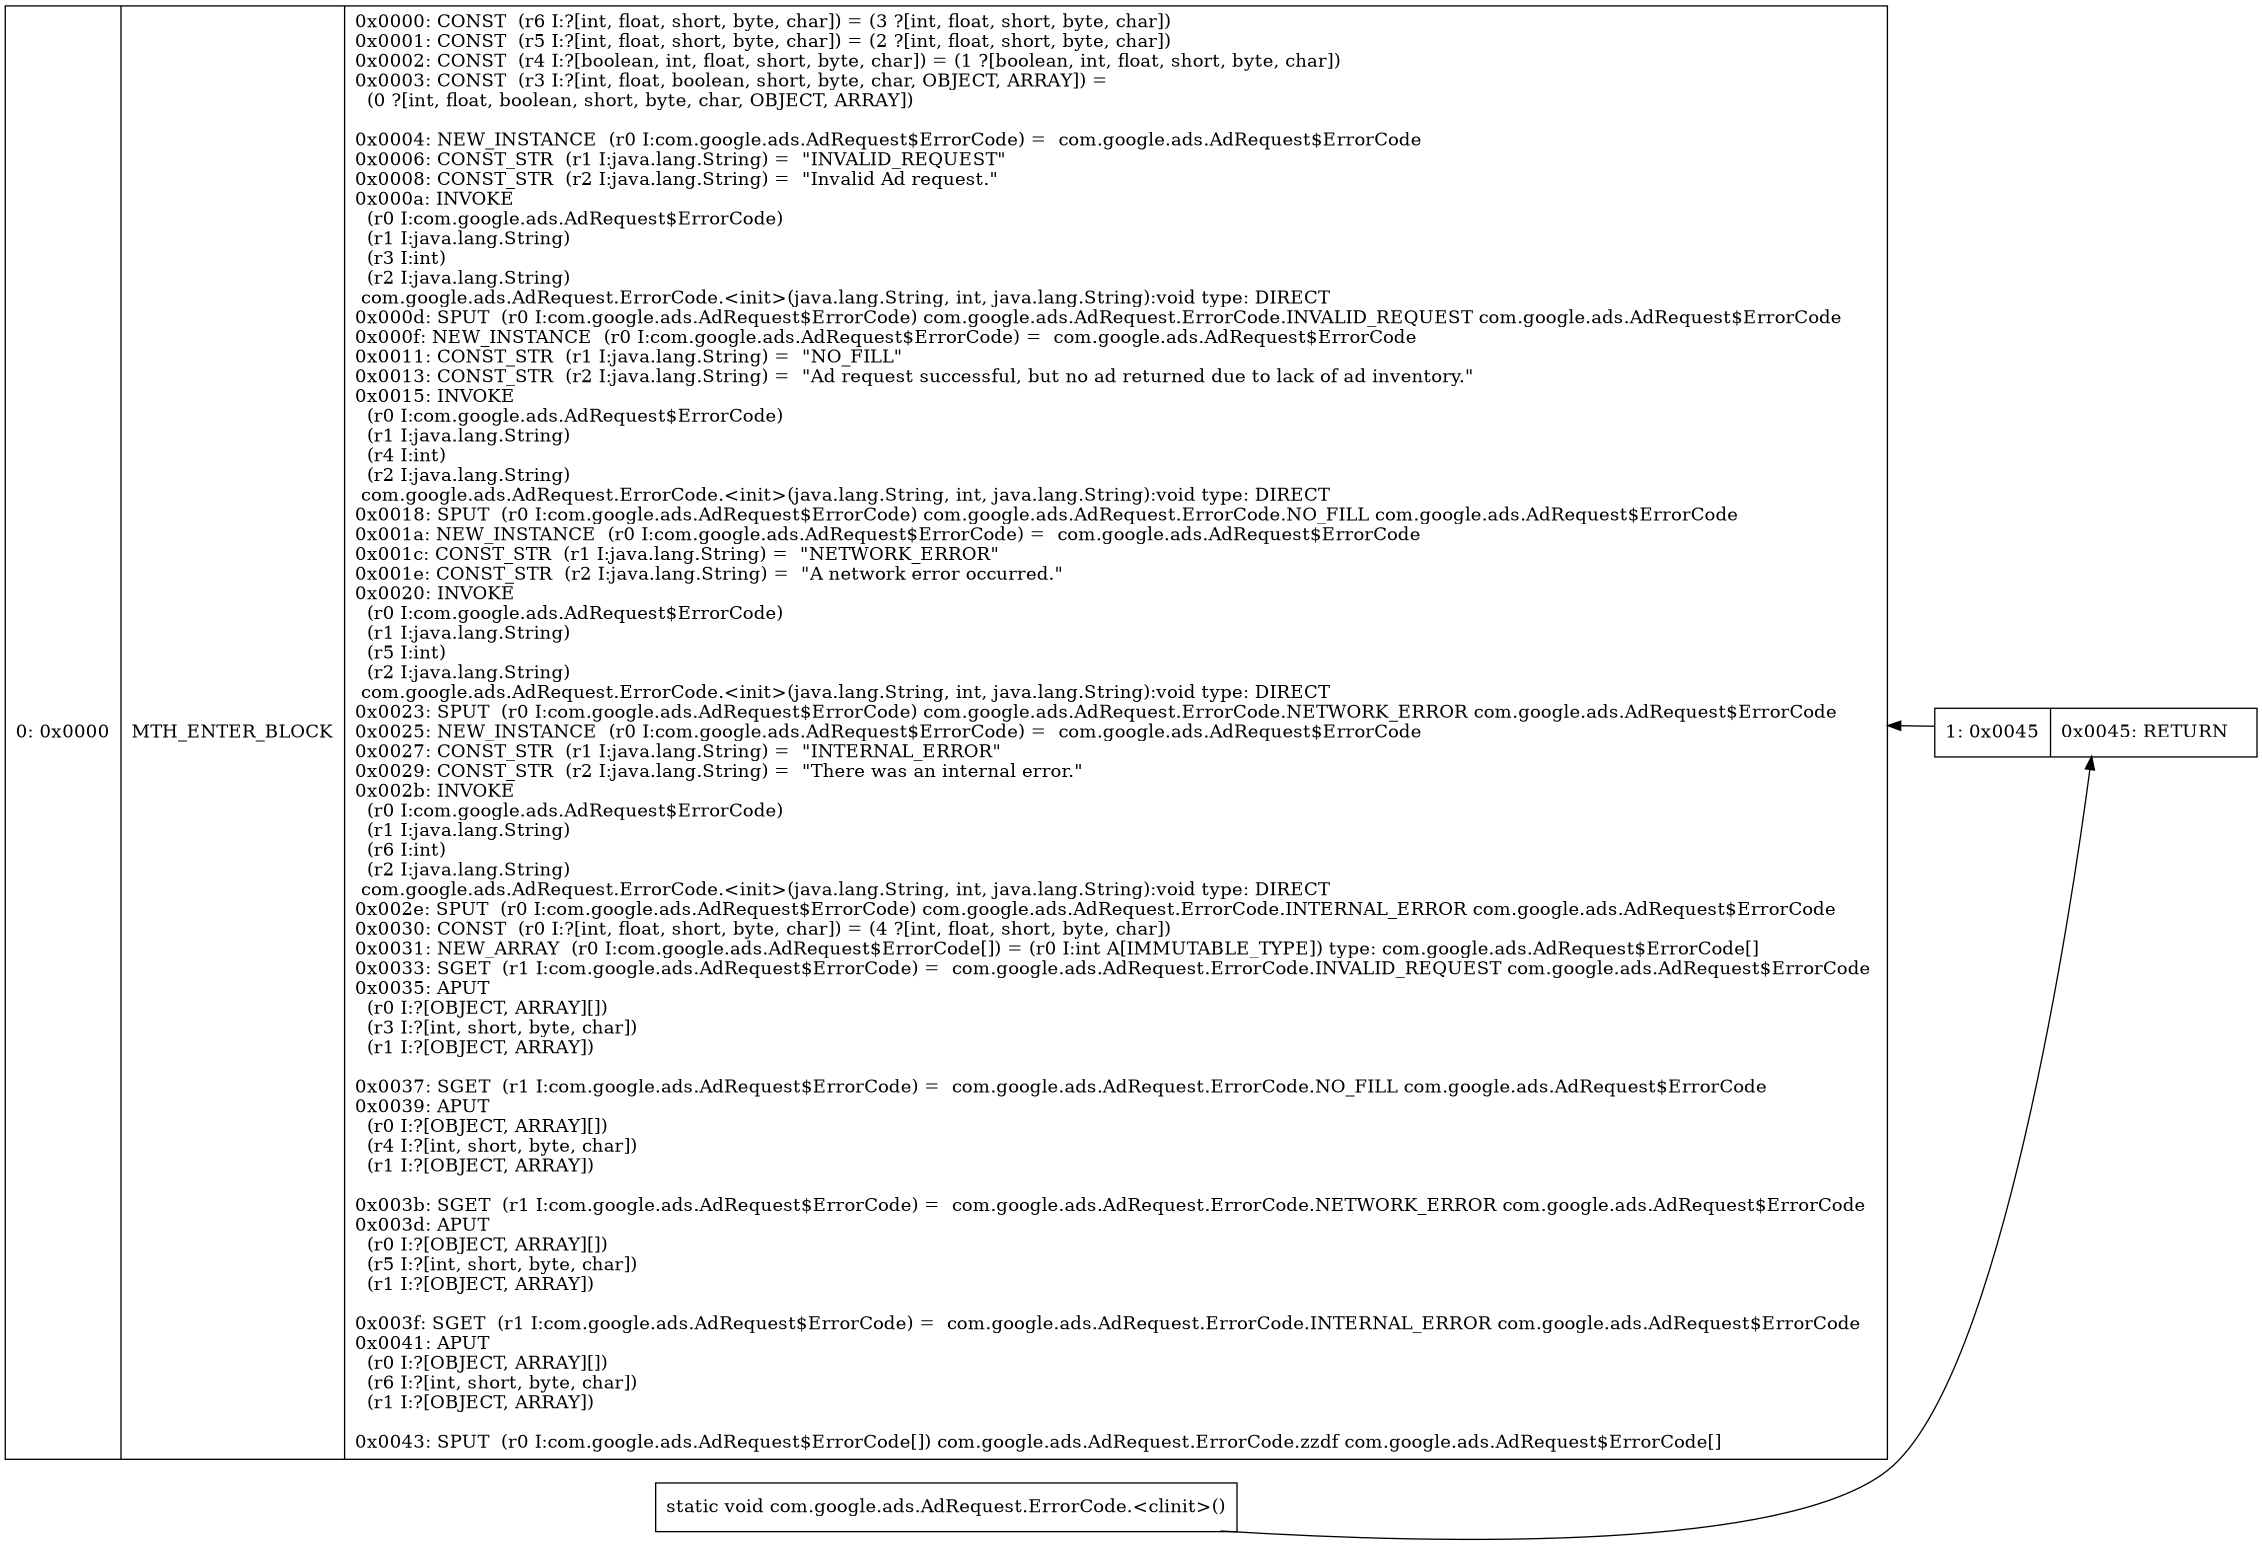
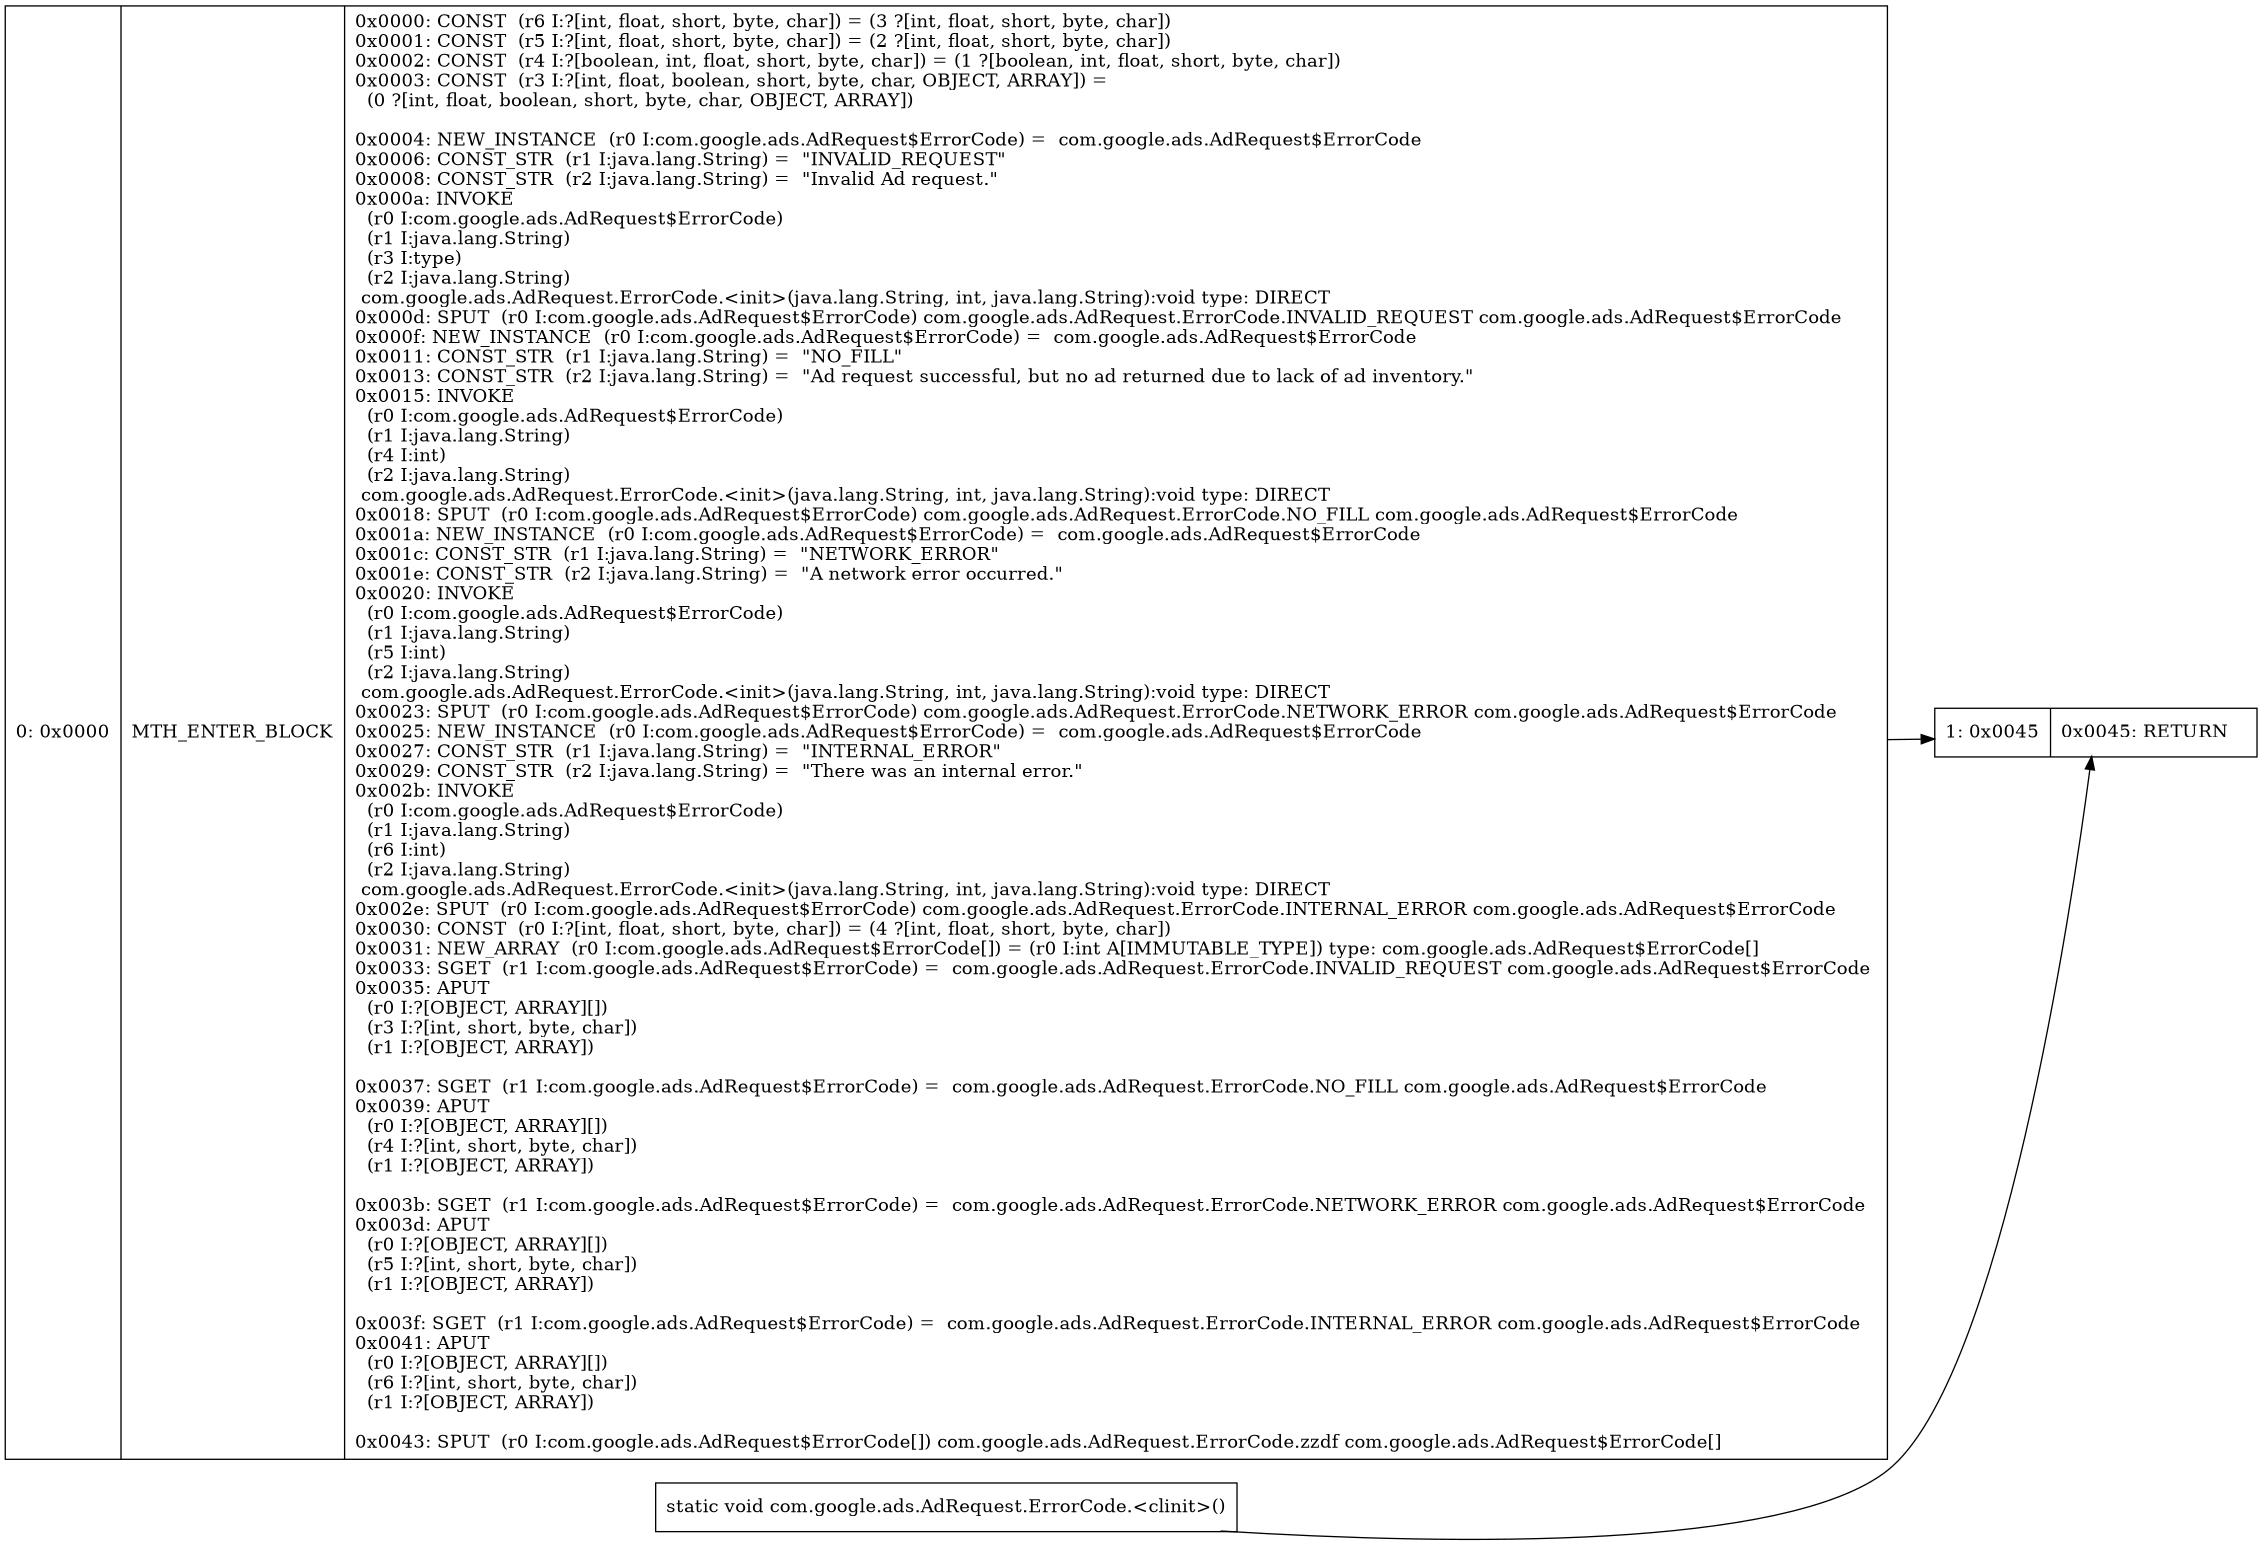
(401, 258) -> (409, 258)
(1918, 726) -> (1904, 739)
